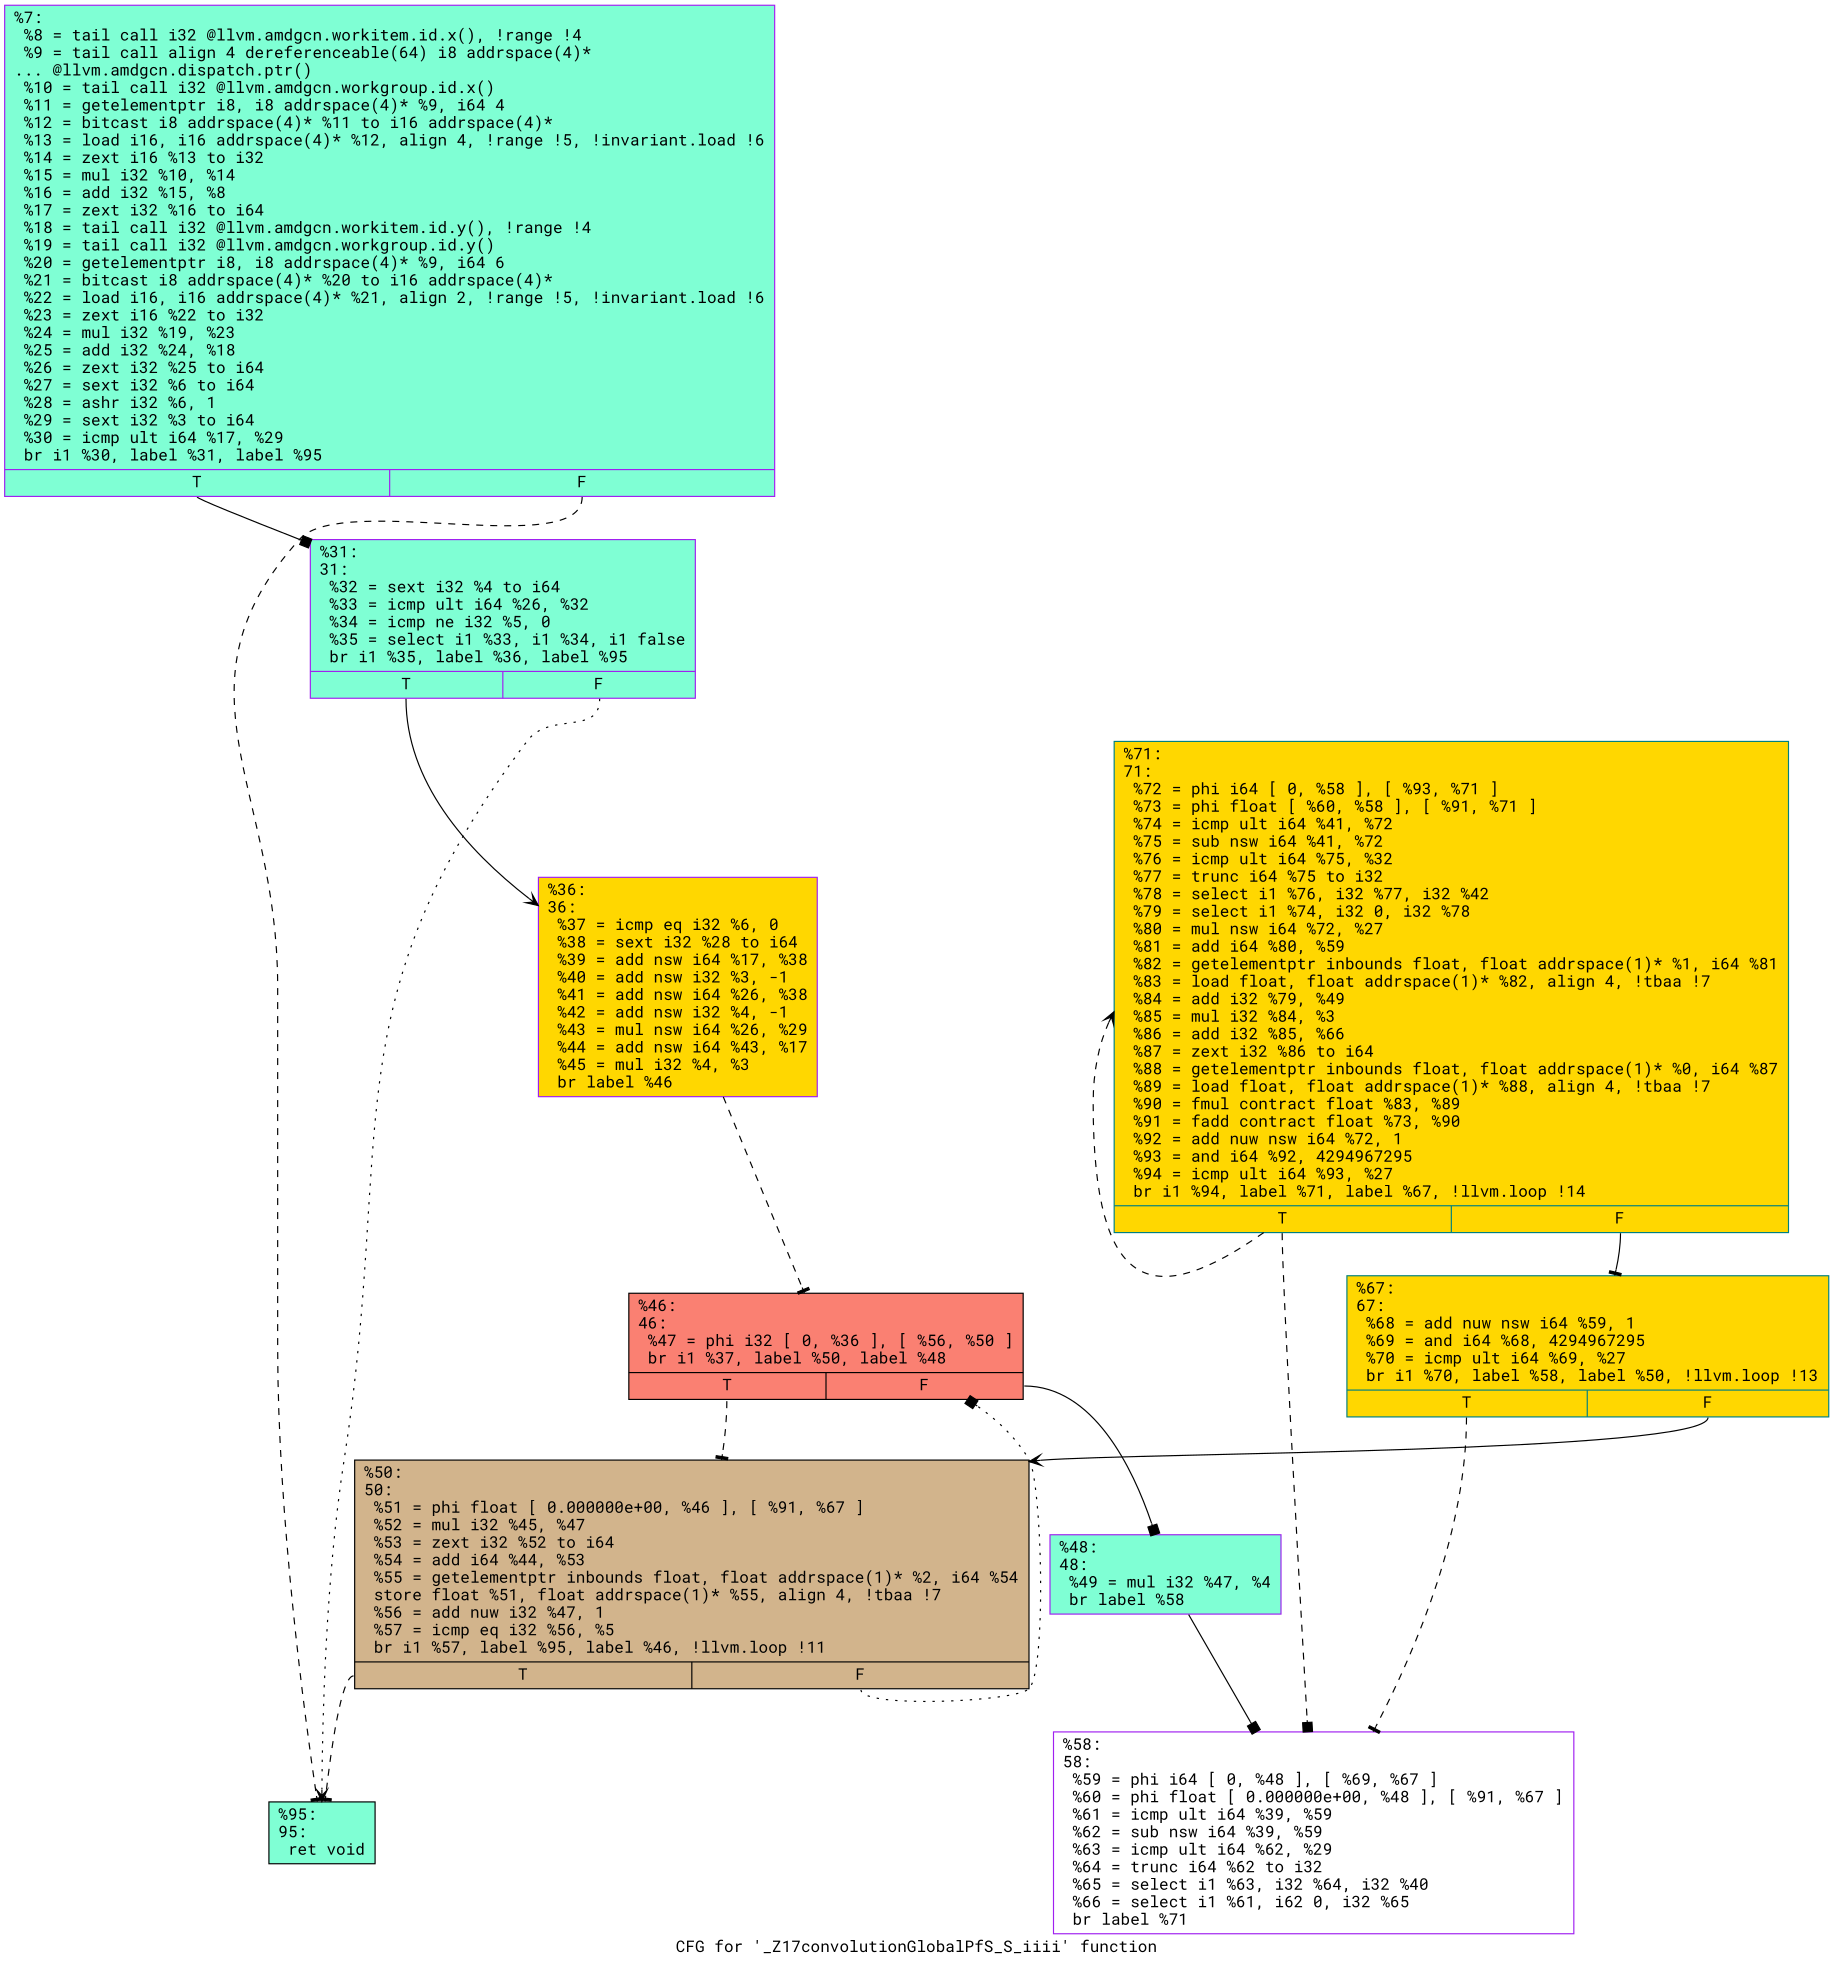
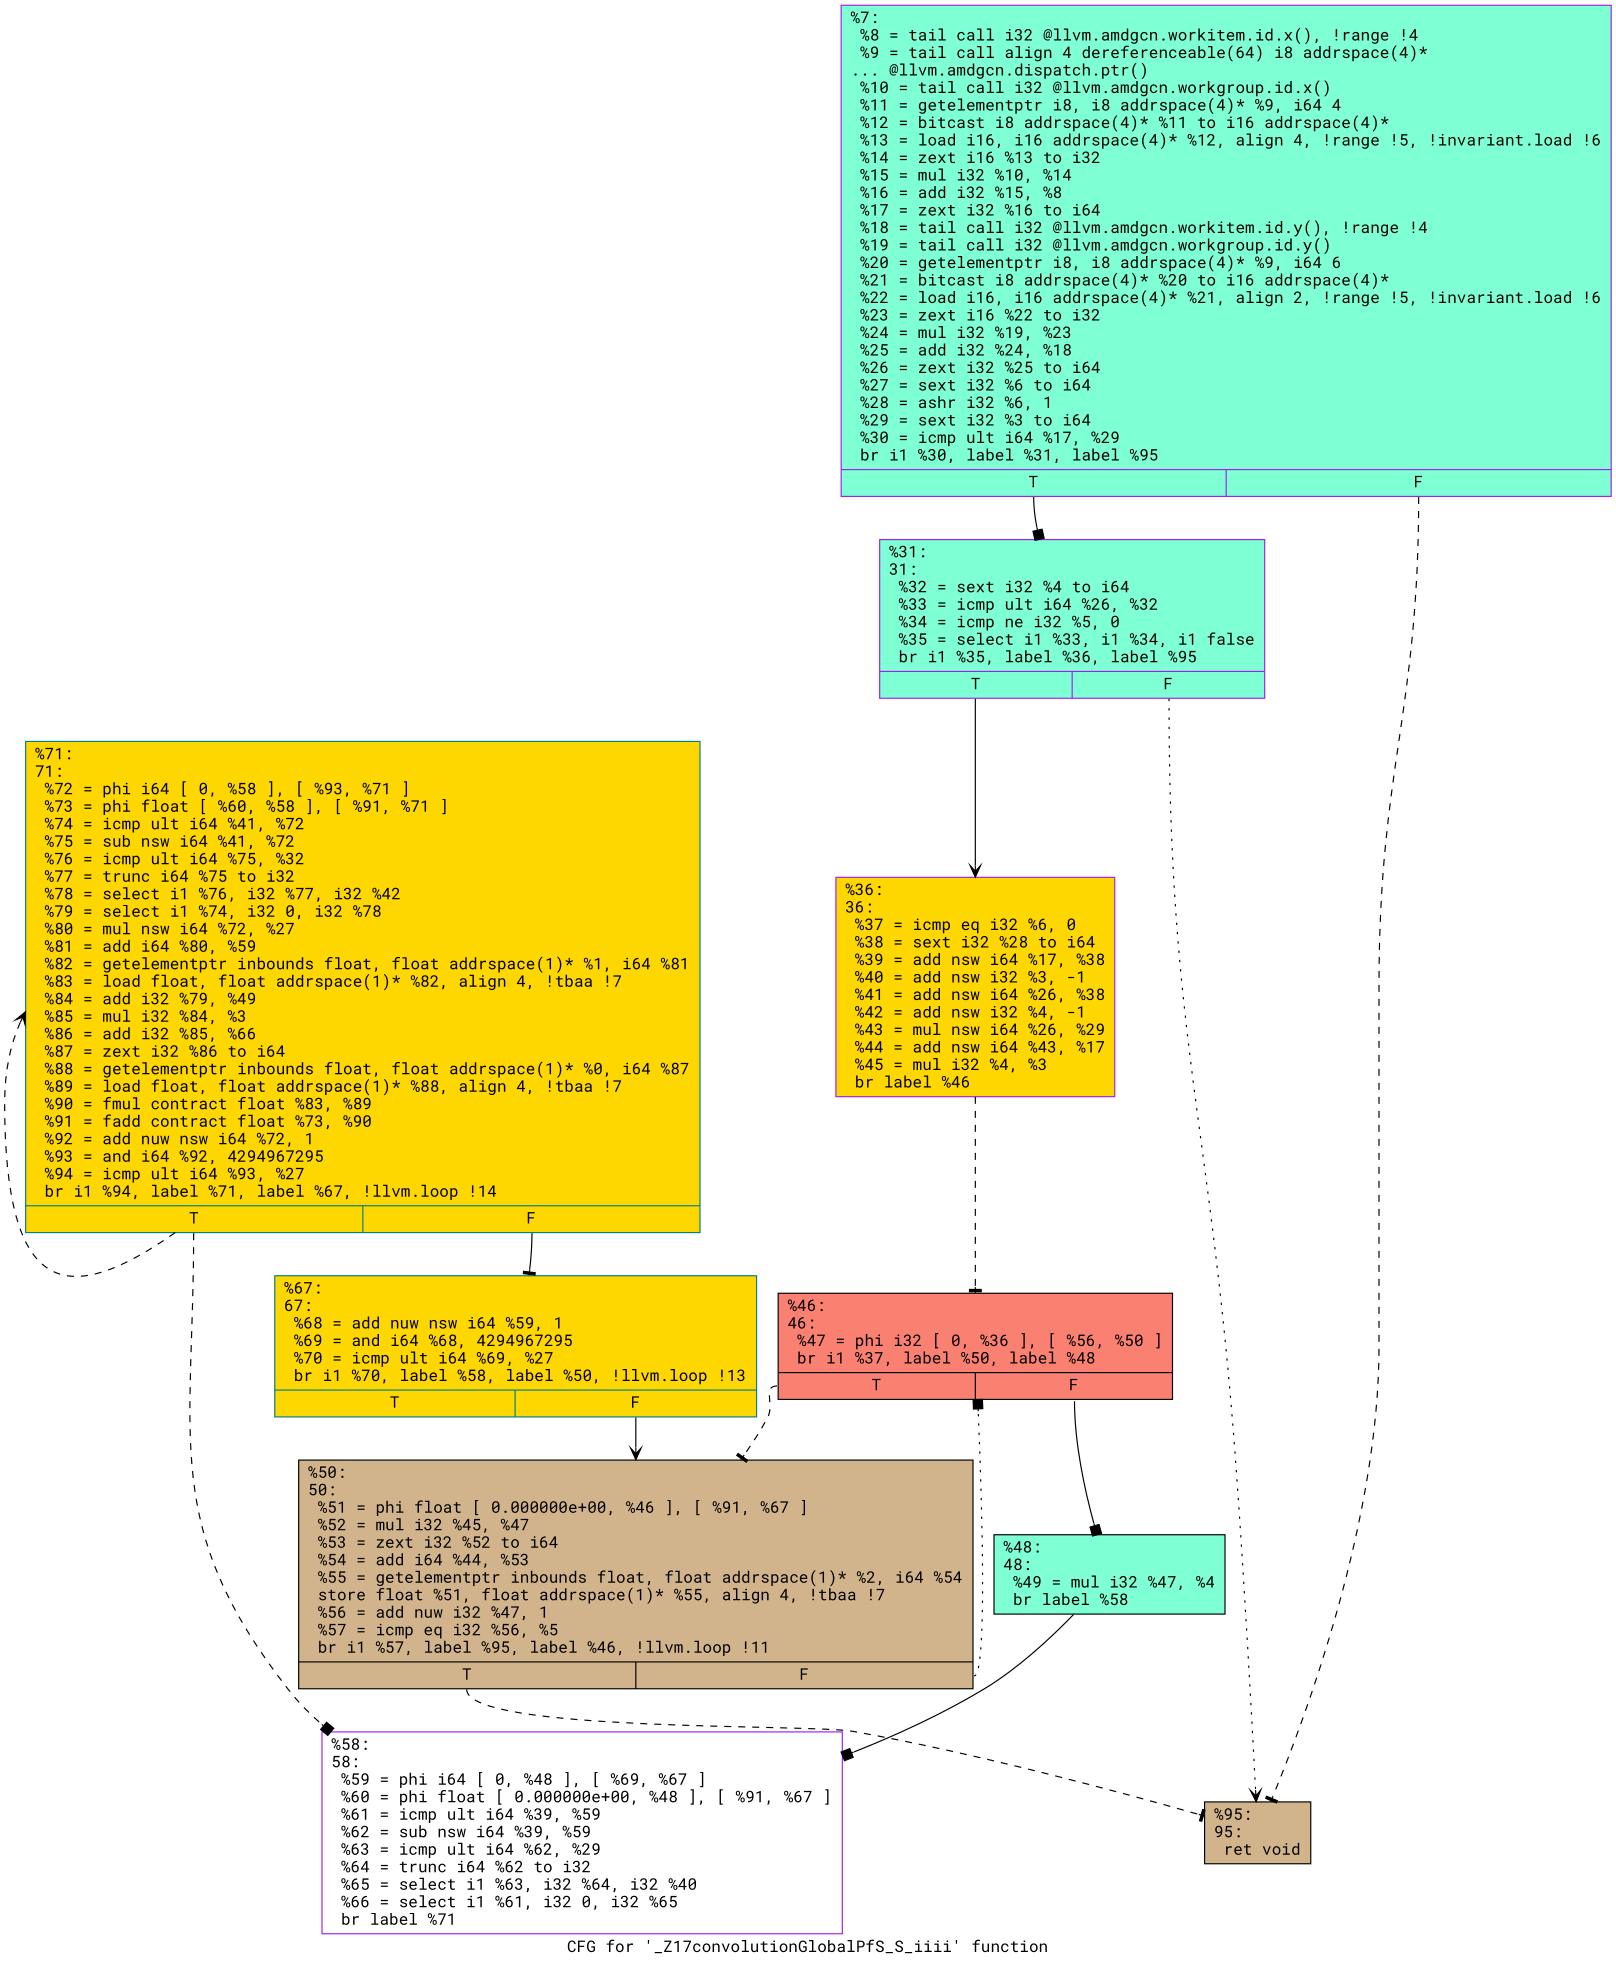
(1166, 1574) -> (1110, 1574)
(1439, 1577) -> none
(322, 1833) -> (1258, 1833)
(1237, 1902) -> (505, 1902)
